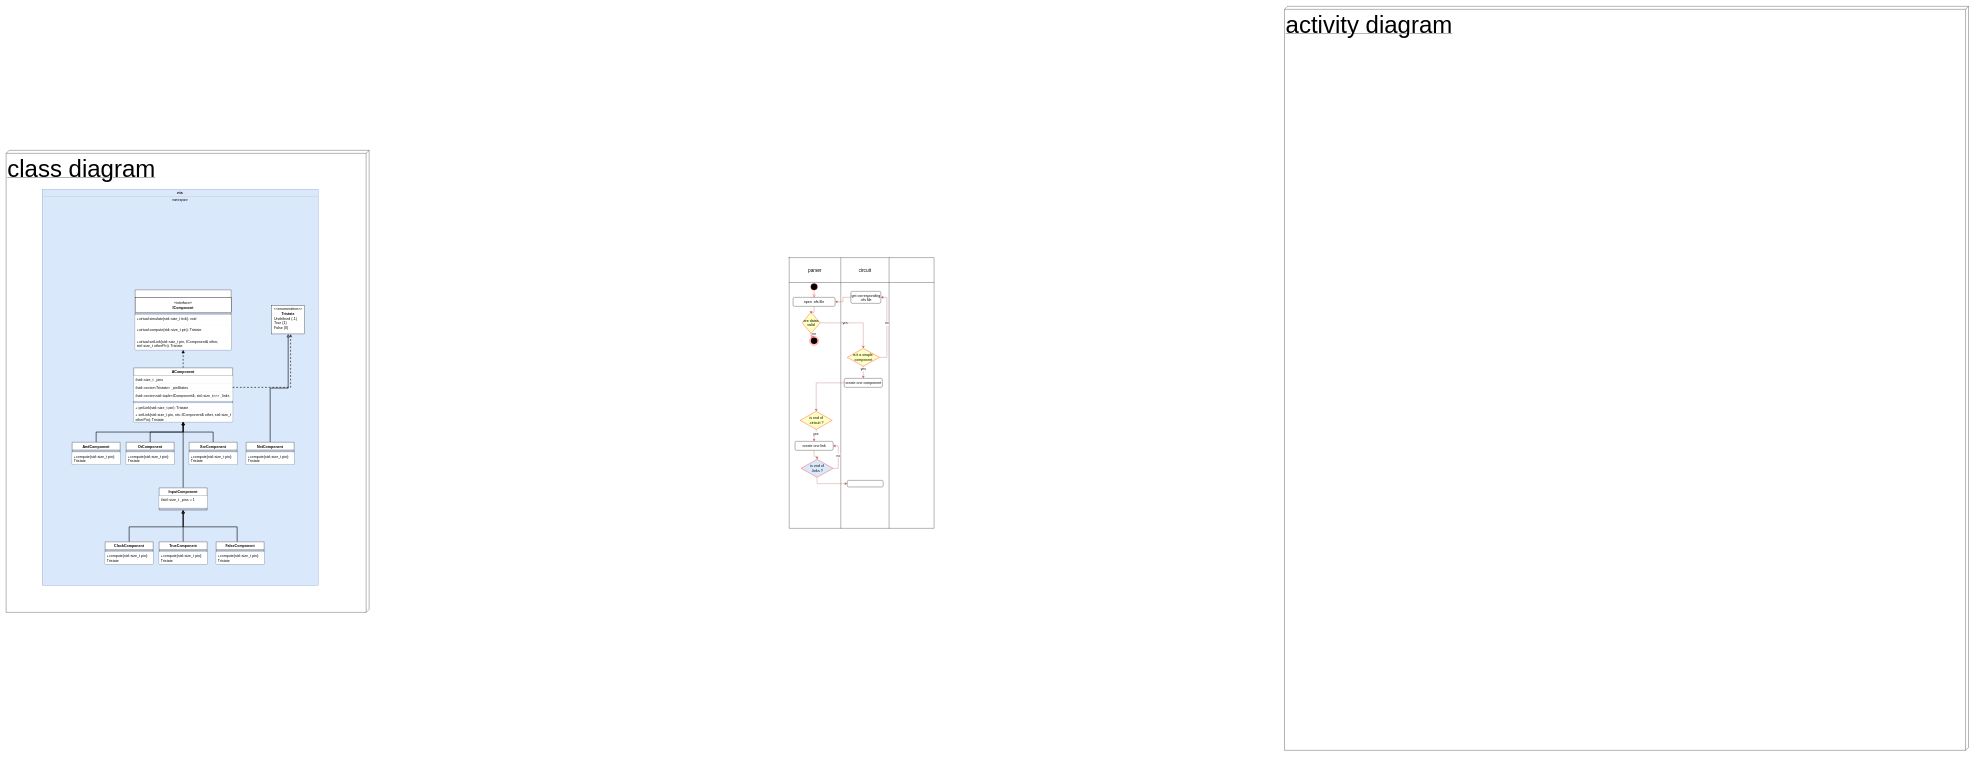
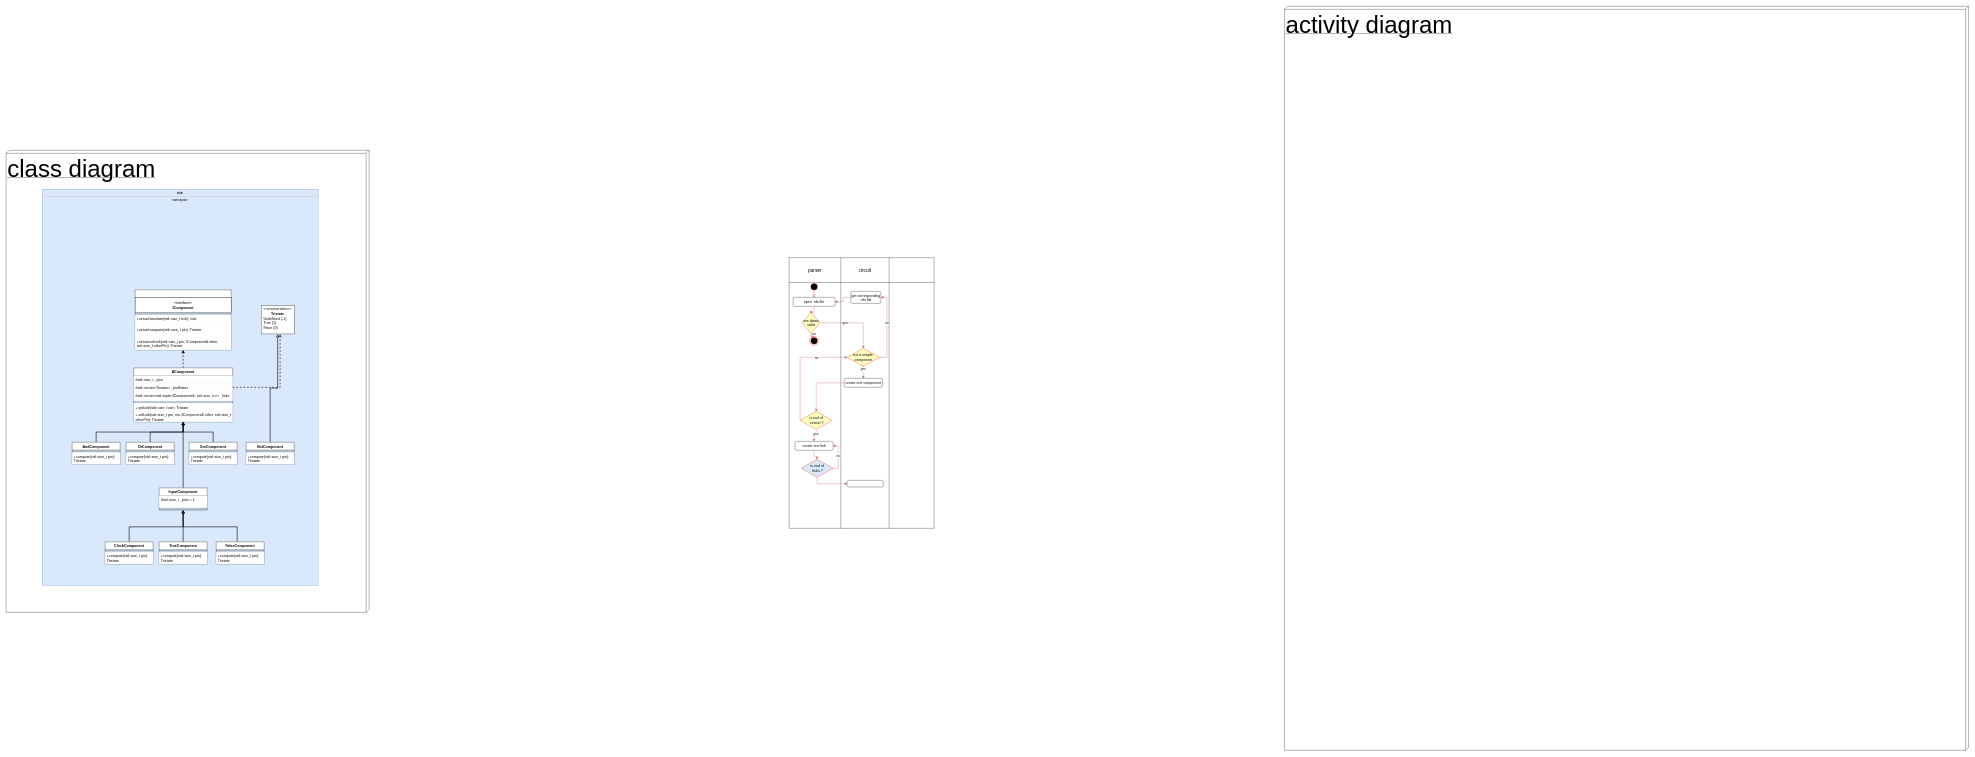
(288, 320) -> (278, 320)
none -> (816, 357)
